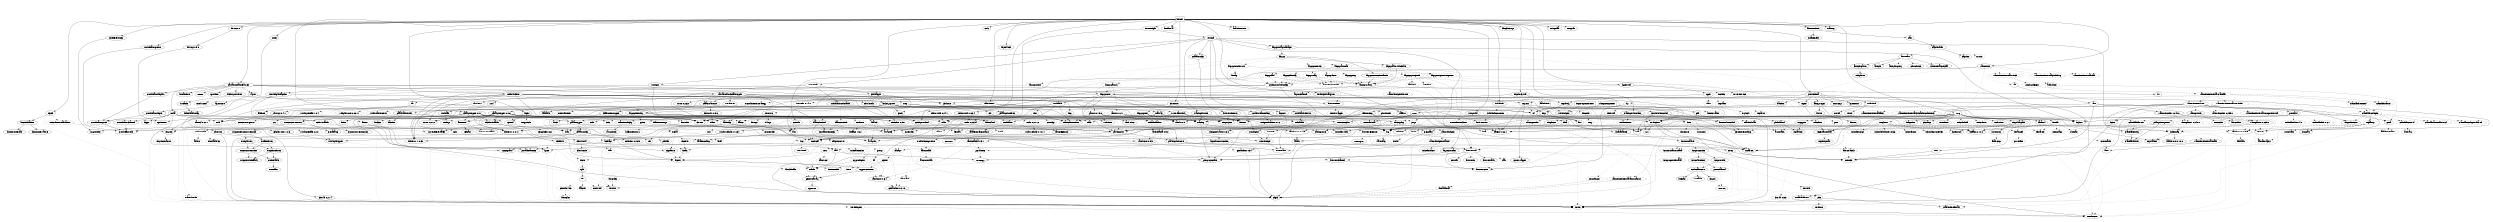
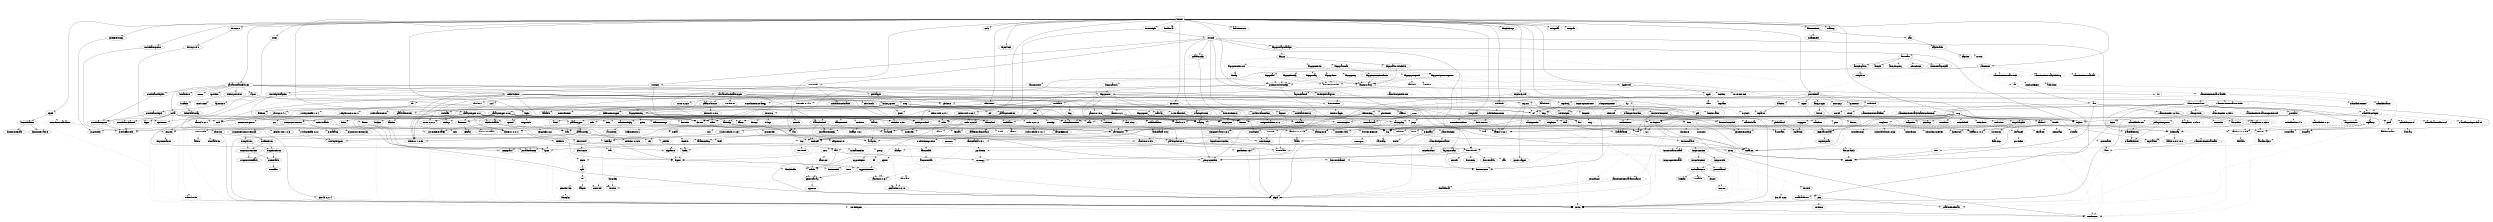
(1331, 59) -> (1363, 72)
(1526, 109) -> (1770, 109)
none -> (1013, 132)
